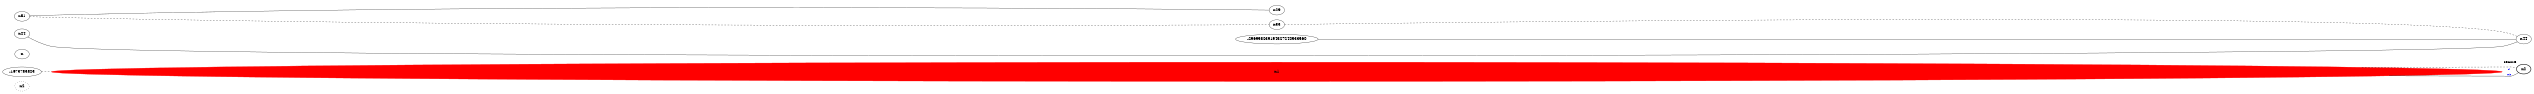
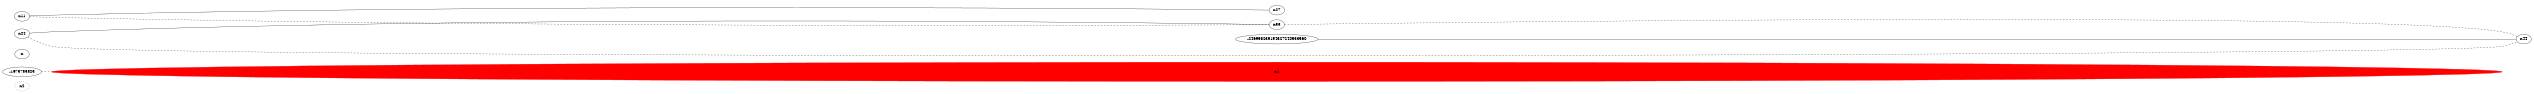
(1277, 10) -> (1277, 10)
(22, 16) -> (22, 16)
none -> (649, 21)
(1277, 39) -> (1277, 39)
(1272, 56) -> (1272, 56)
(2524, 69) -> none
